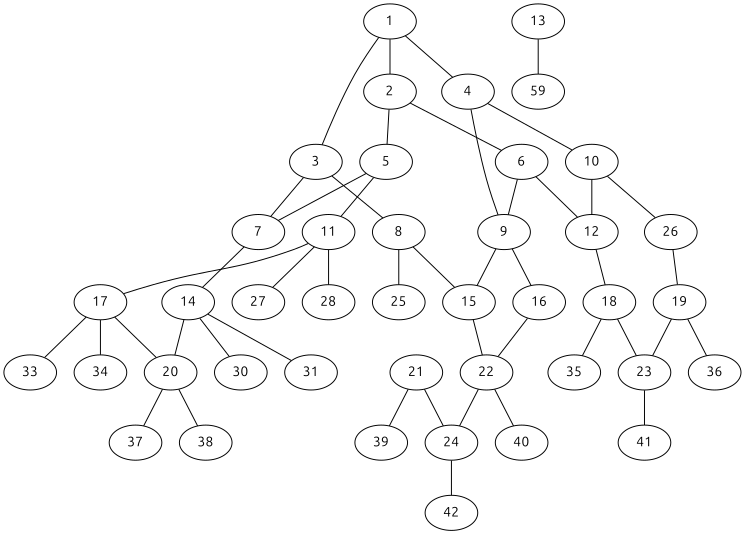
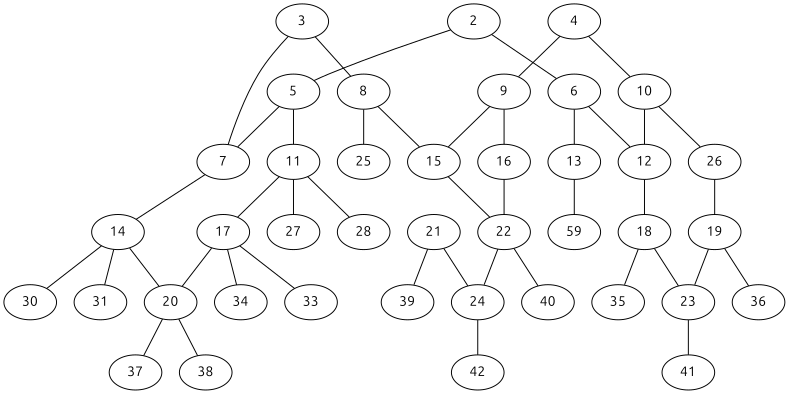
(390, 21) -> none
(513, 197) -> (574, 127)
